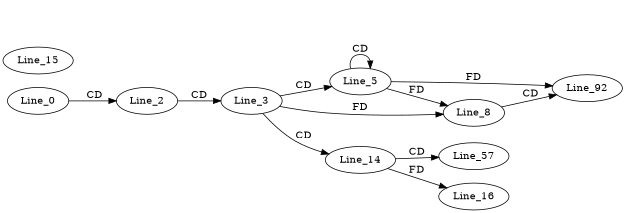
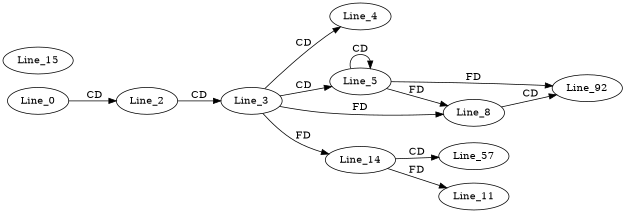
none -> (360, 16)
(304, 136) -> (304, 136)
(474, 197) -> (474, 197)
